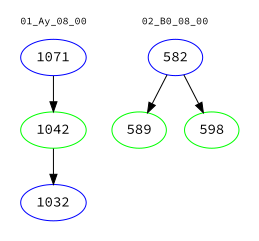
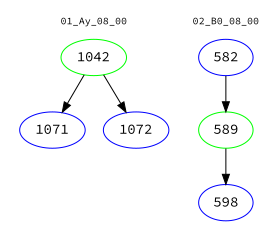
(53, 89) -> (76, 89)
(191, 89) -> (226, 161)
(212, 130) -> (226, 203)
(53, 203) -> (136, 130)
